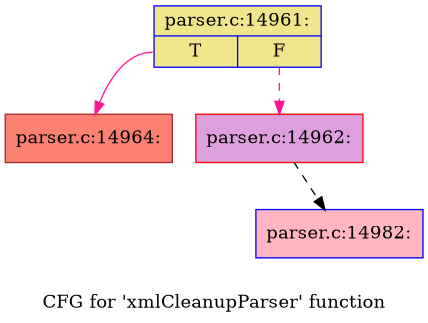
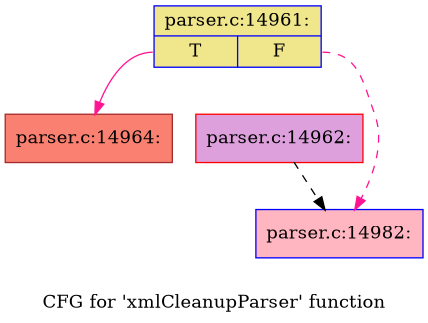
(279, 84) -> (375, 114)
